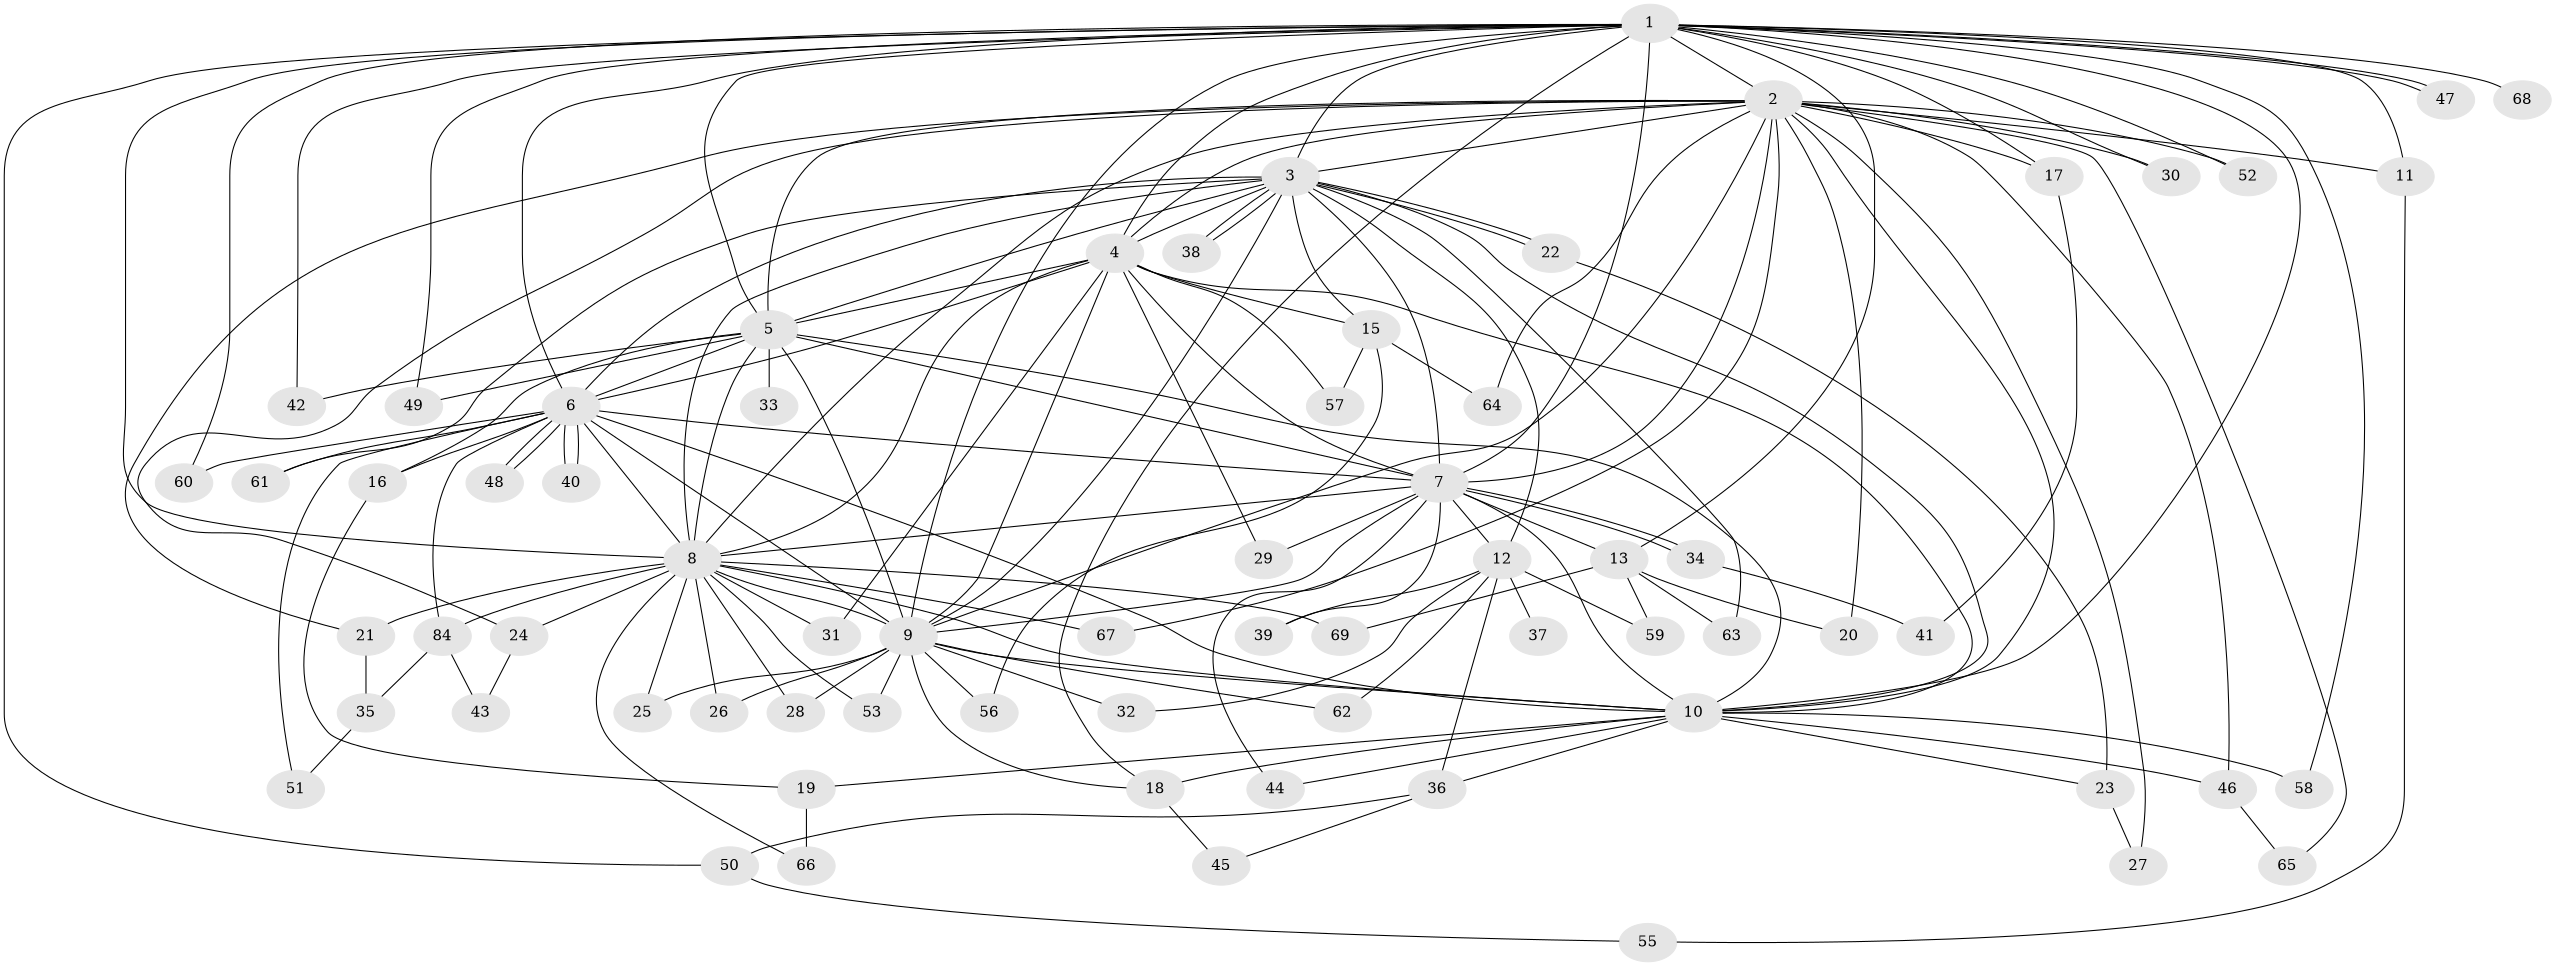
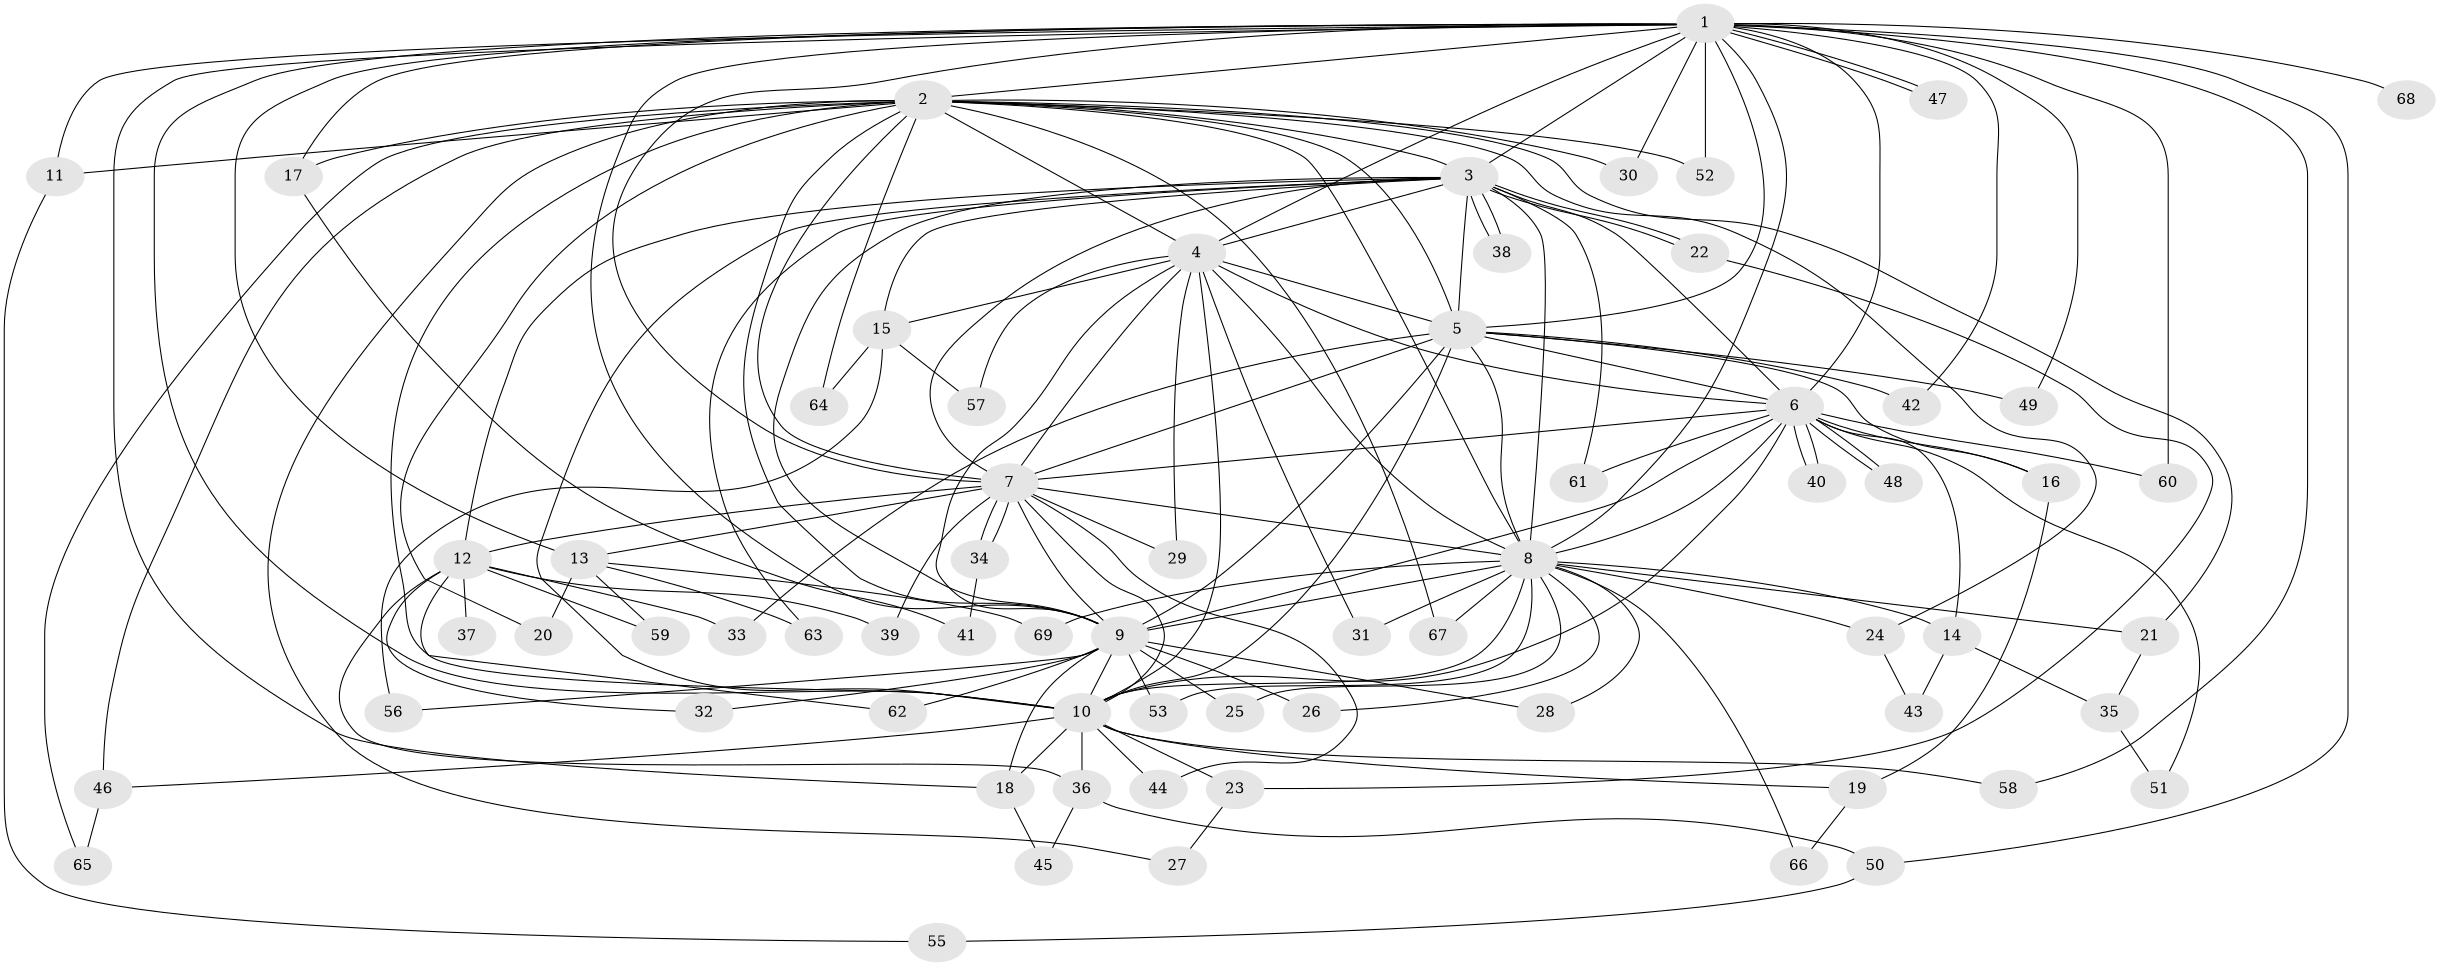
none -> (603, 594)
(443, 636) -> (1952, 636)
